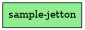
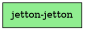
(42, 15) -> (42, 15)
